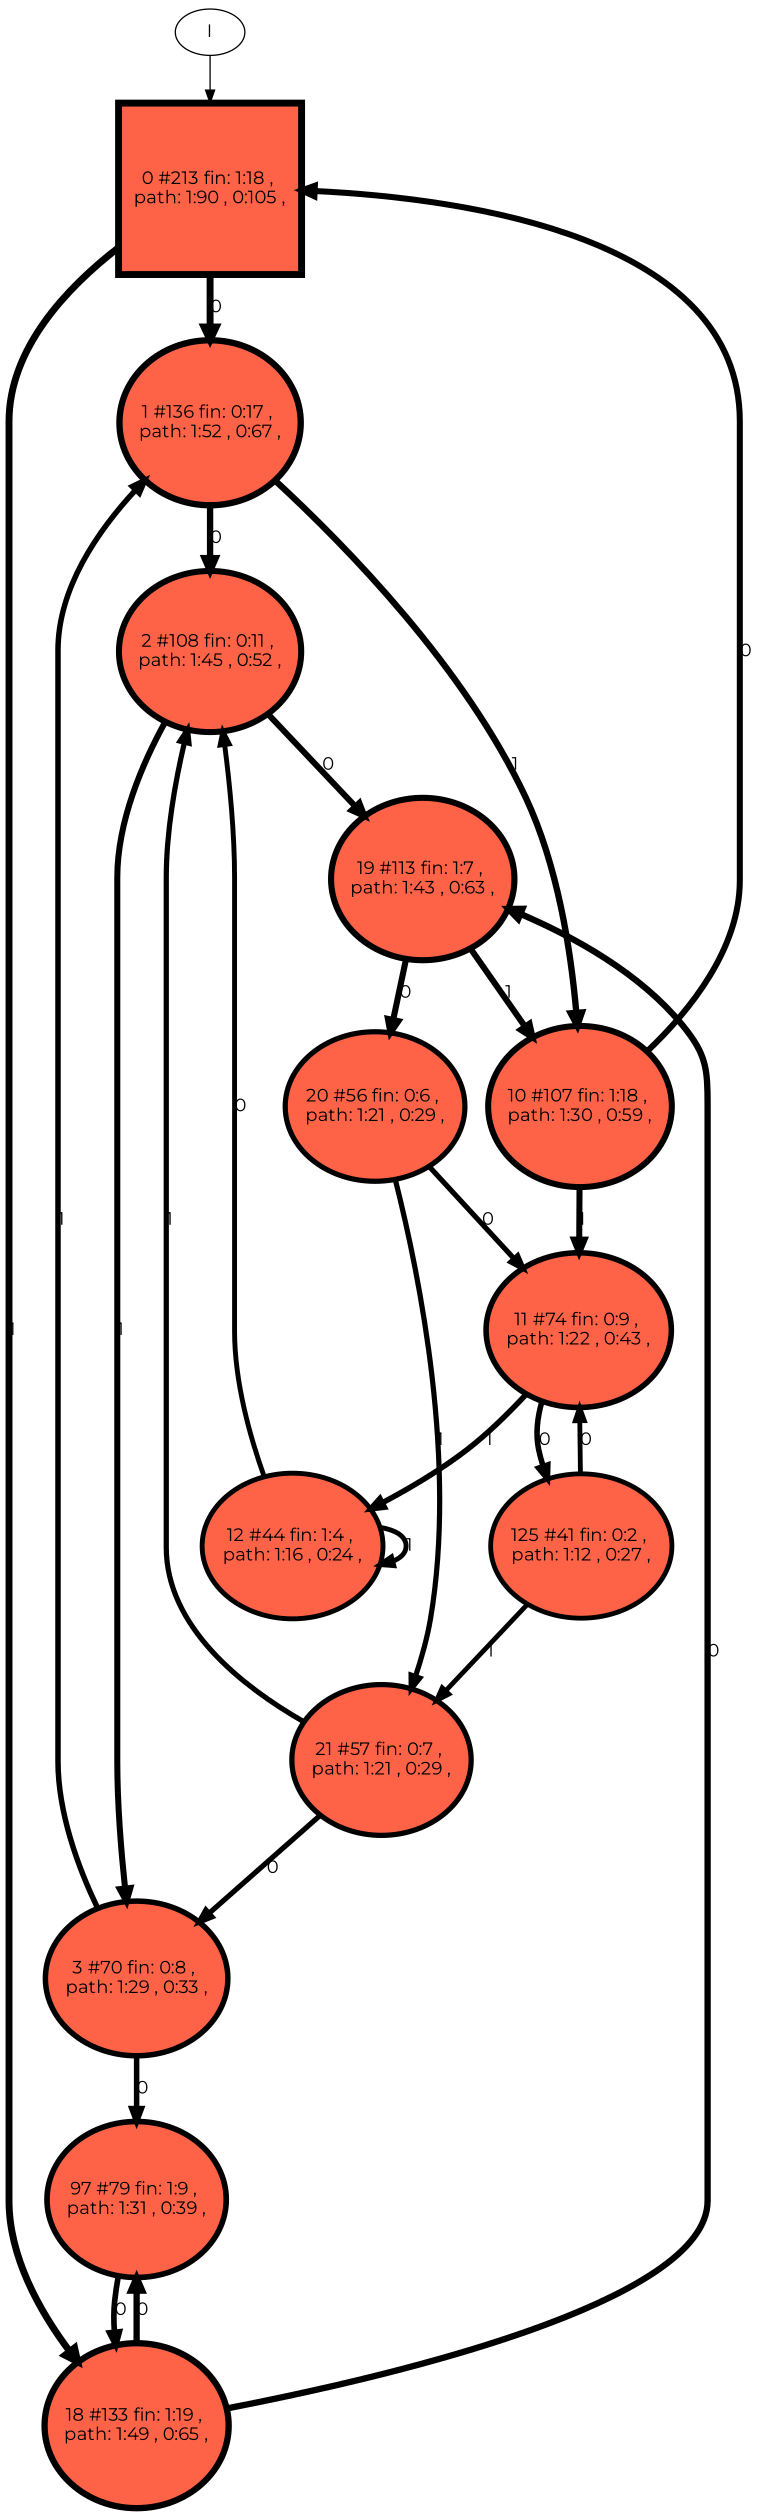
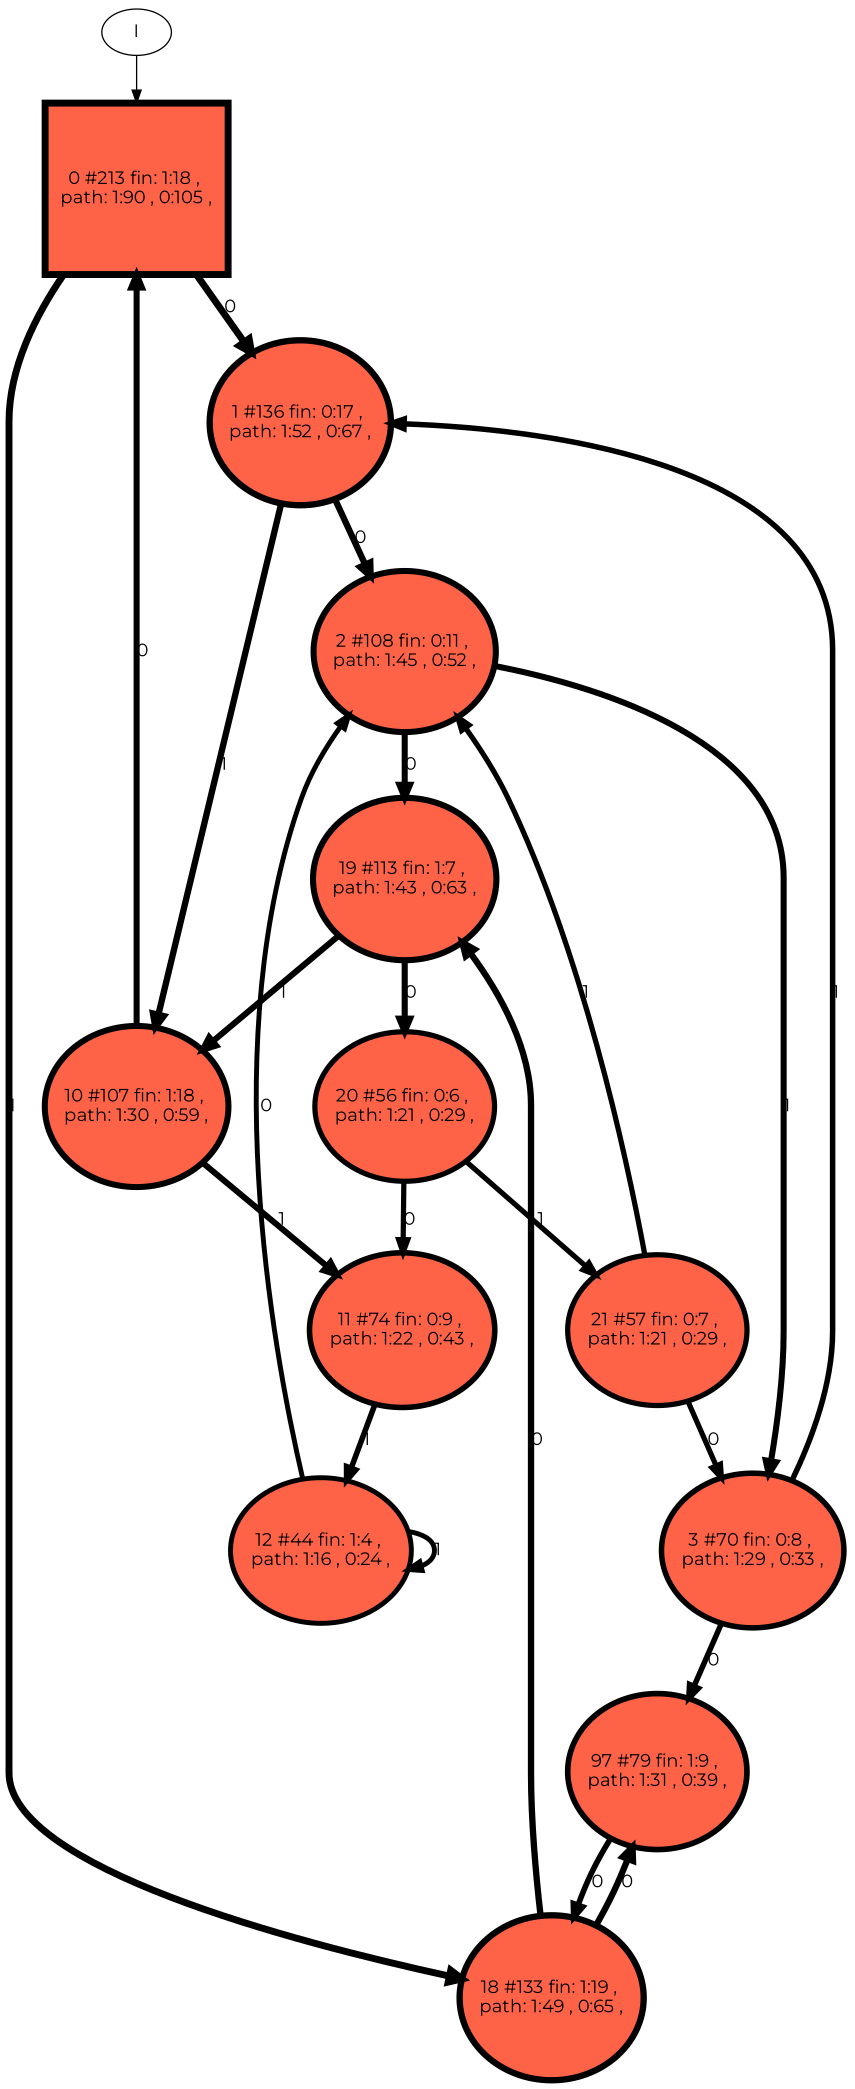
(581, 1546) -> none
